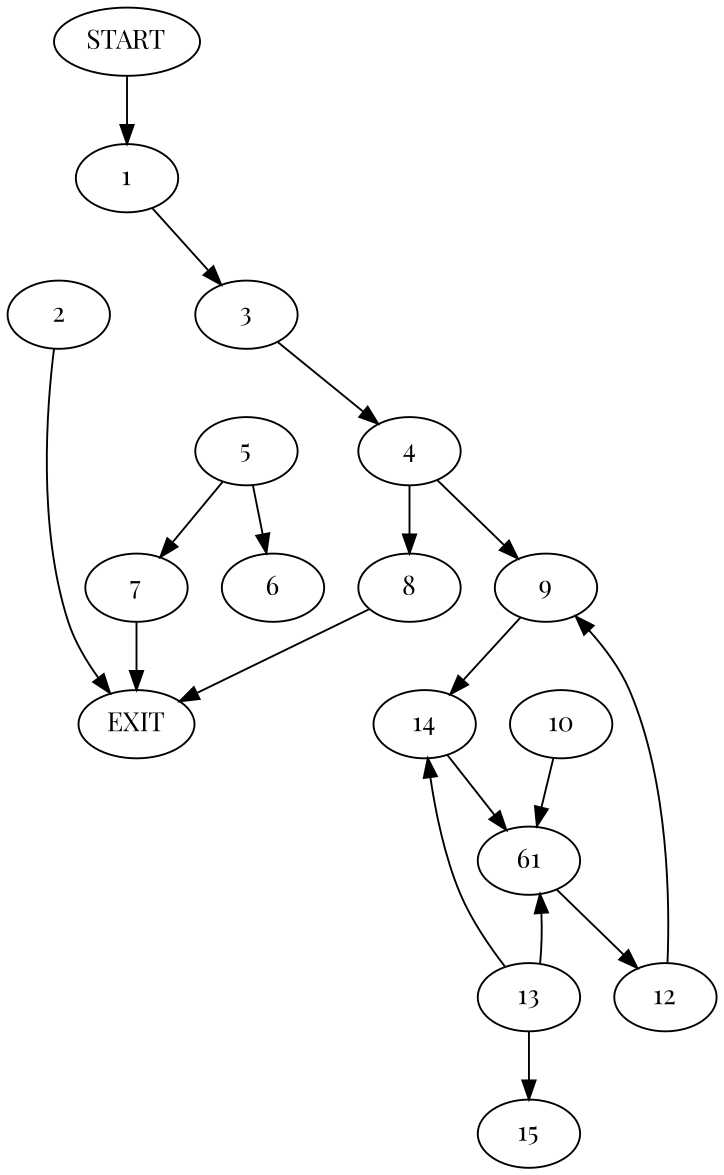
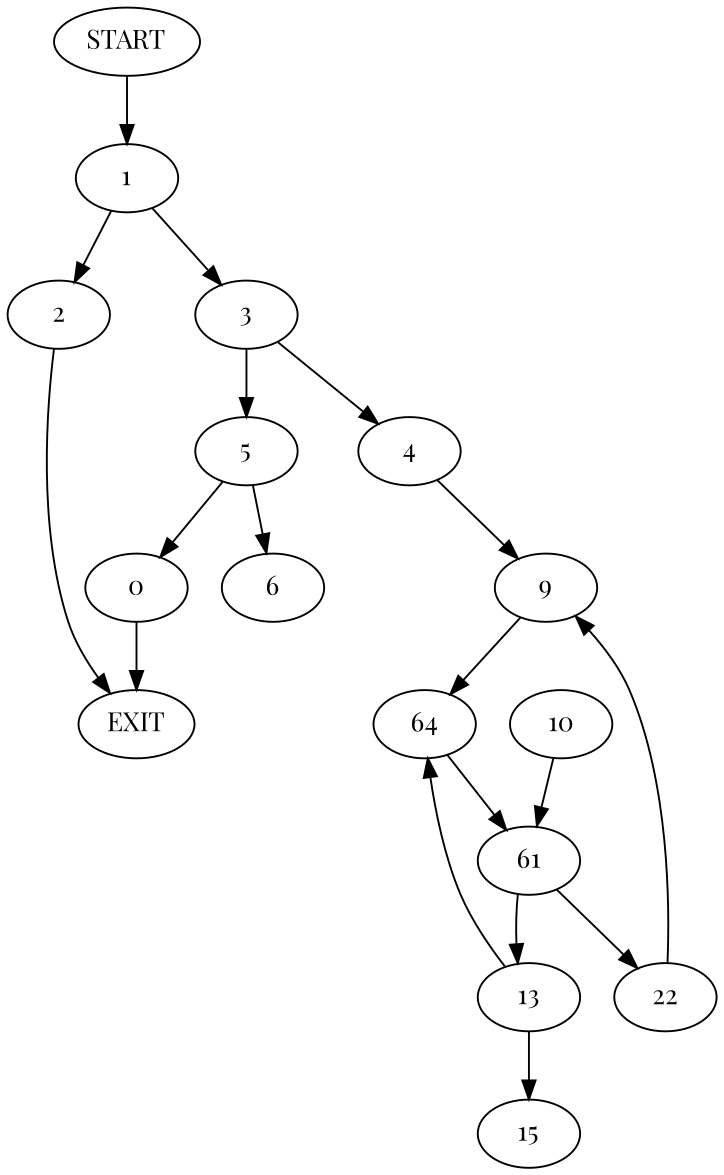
none -> (97, 238)
none -> (246, 374)
(136, 588) -> (136, 588)
(410, 588) -> none
(425, 724) -> (425, 724)
(542, 938) -> (516, 919)
(665, 997) -> (665, 997)
